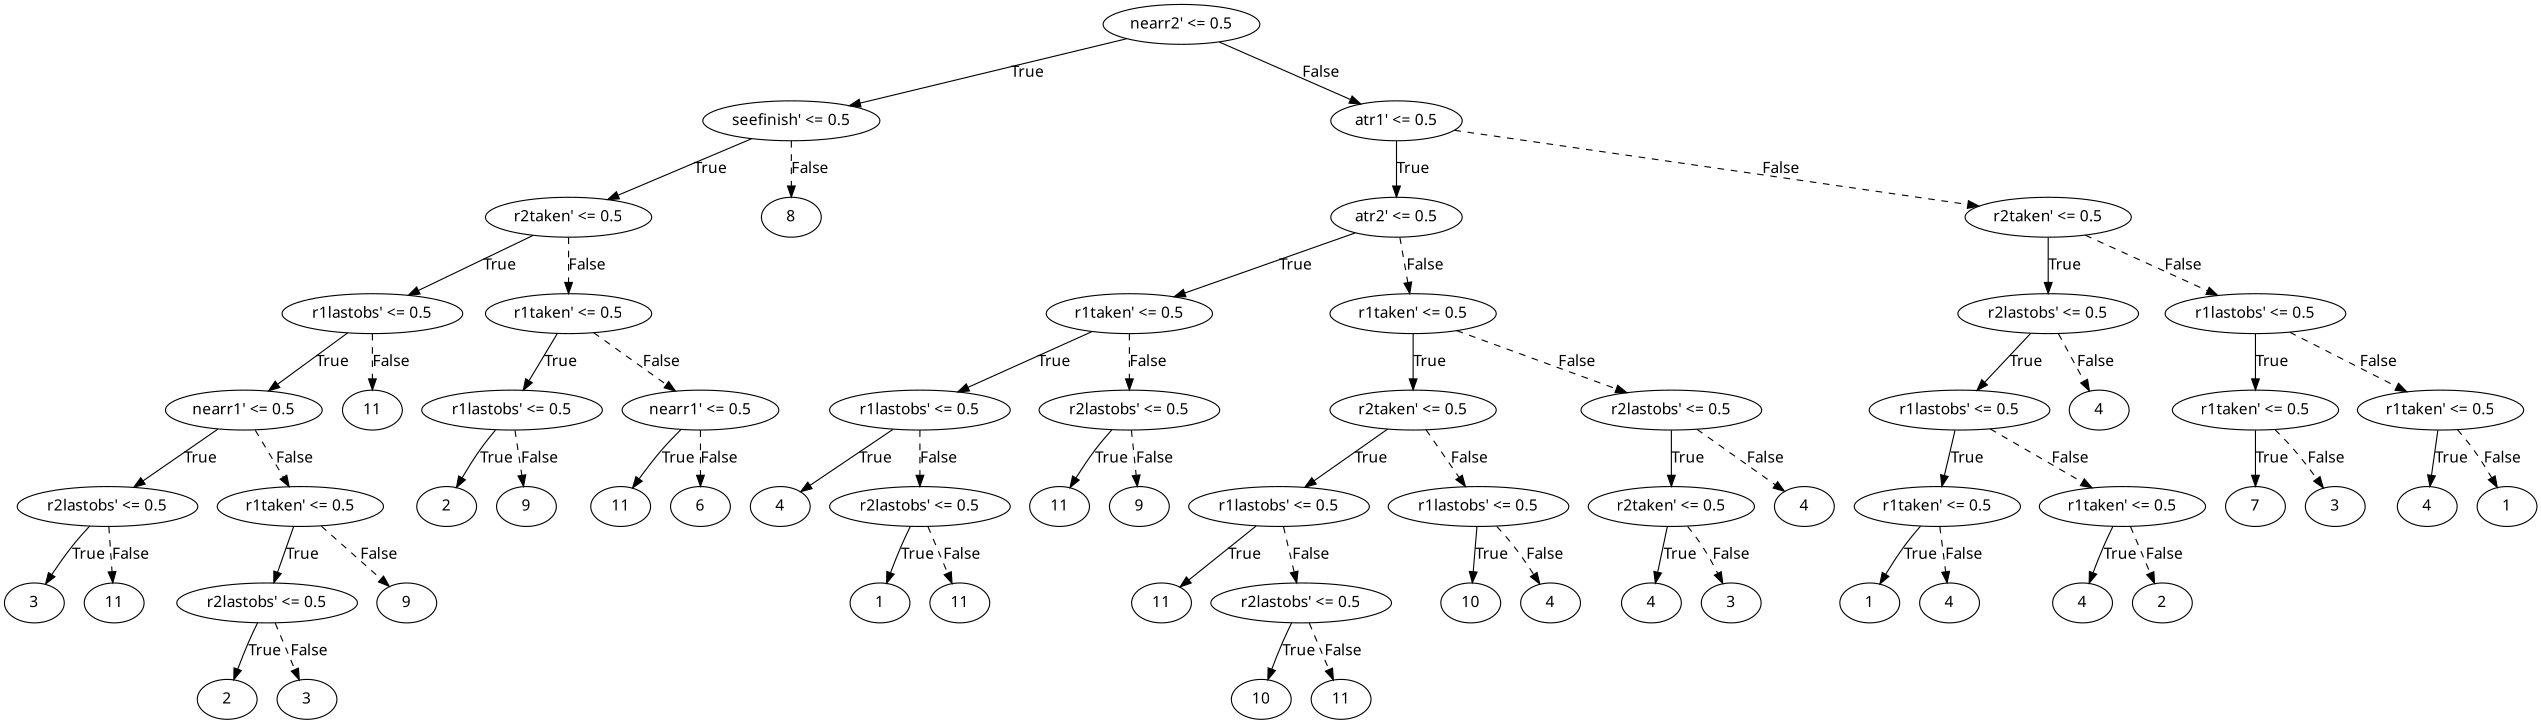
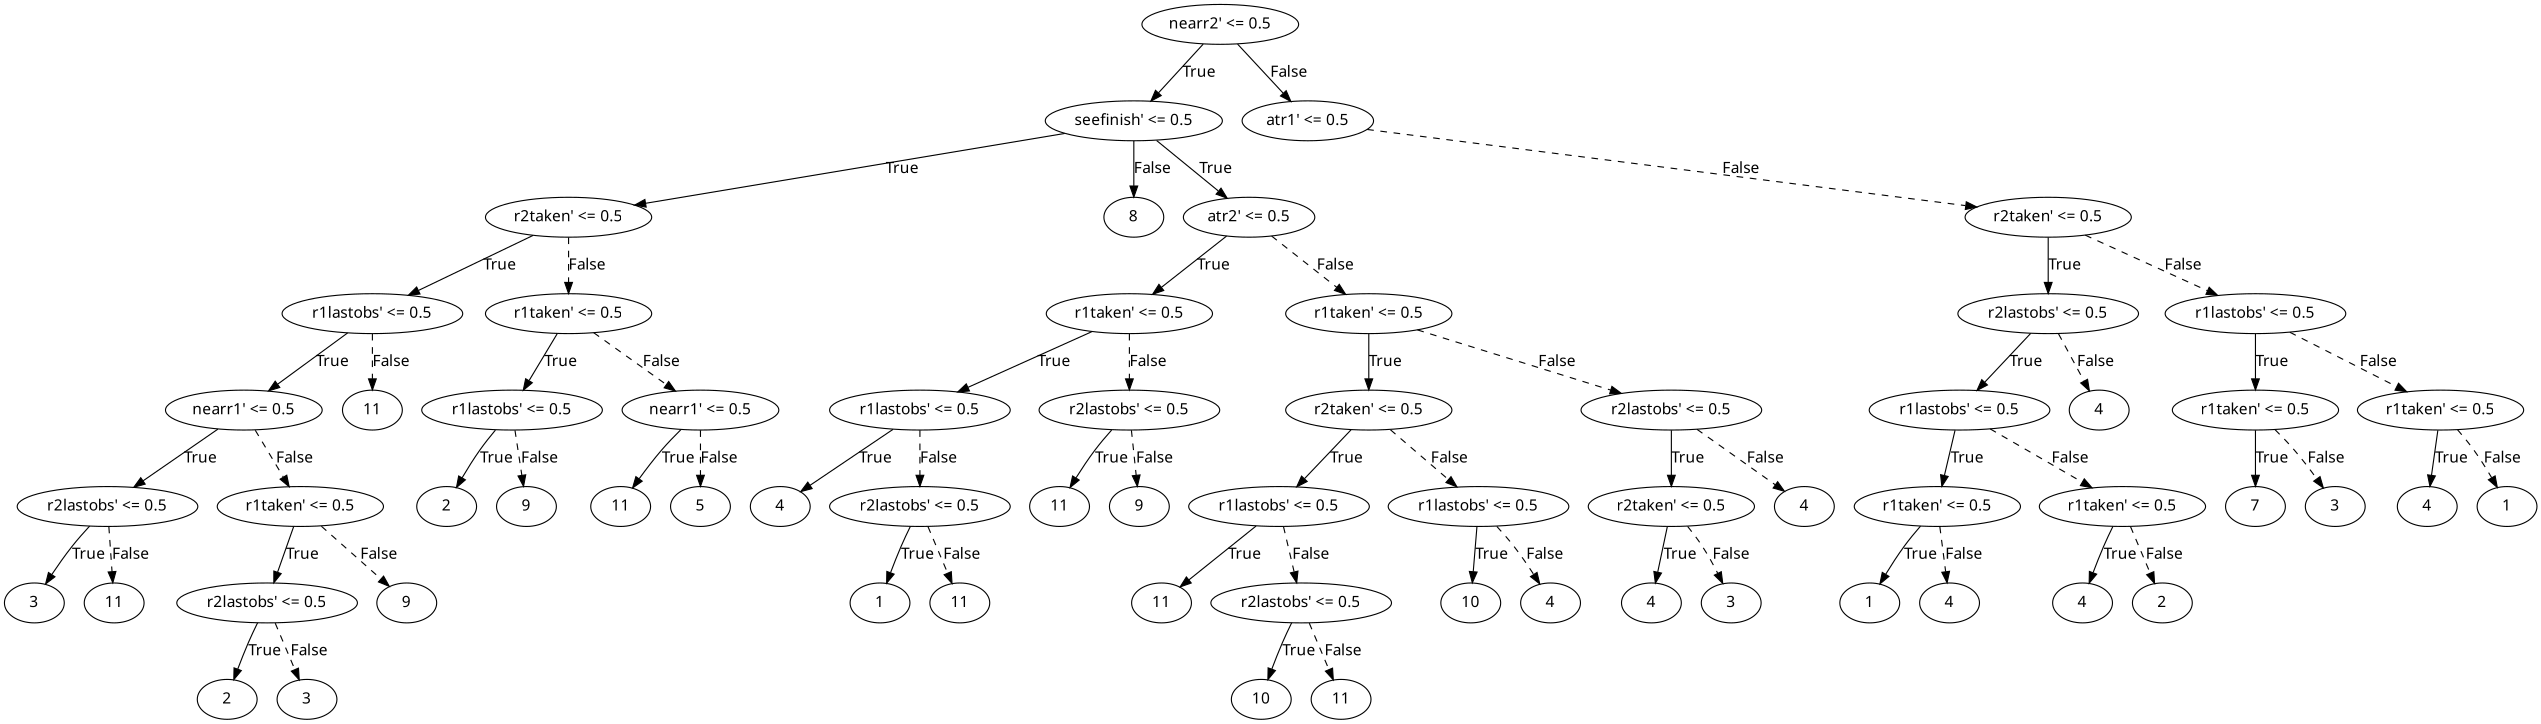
(791, 163) -> (1134, 163)
(1396, 163) -> (1187, 166)
(700, 507) -> (700, 507)
